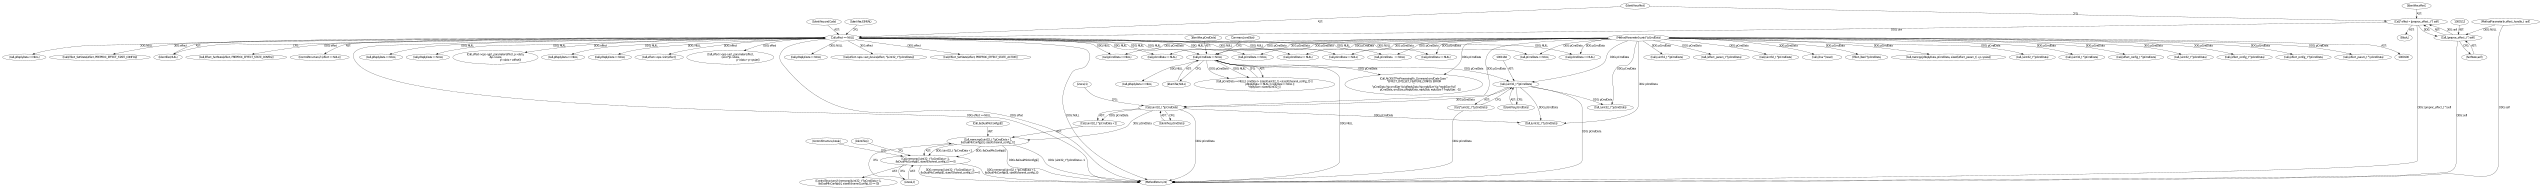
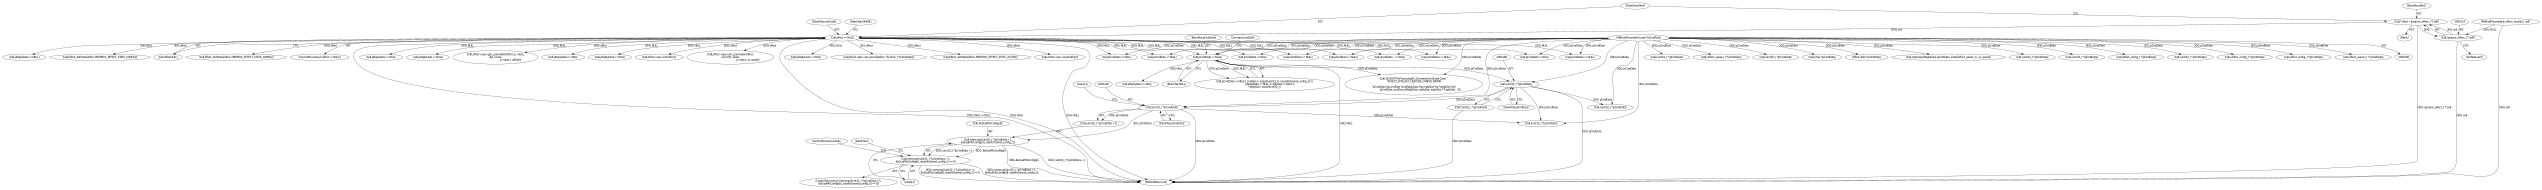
(2471, 47) -> none
none -> (1060, 57)
(1822, 57) -> (1822, 57)
none -> (1103, 84)
(1471, 108) -> (1471, 108)
